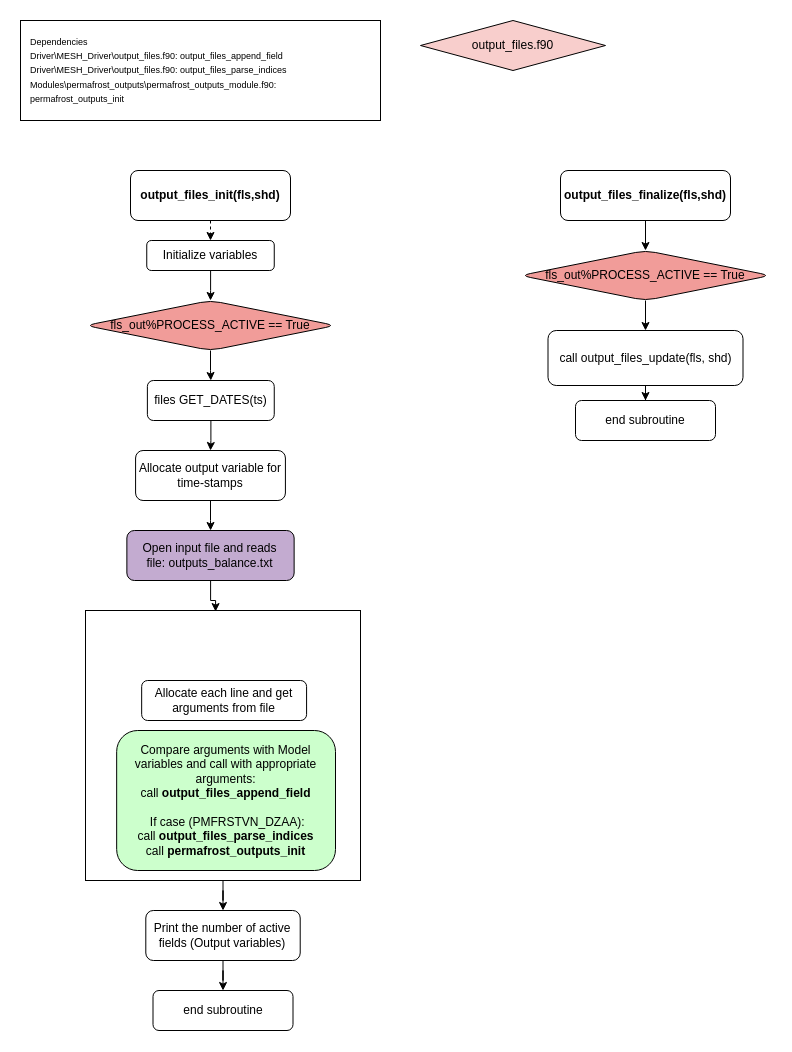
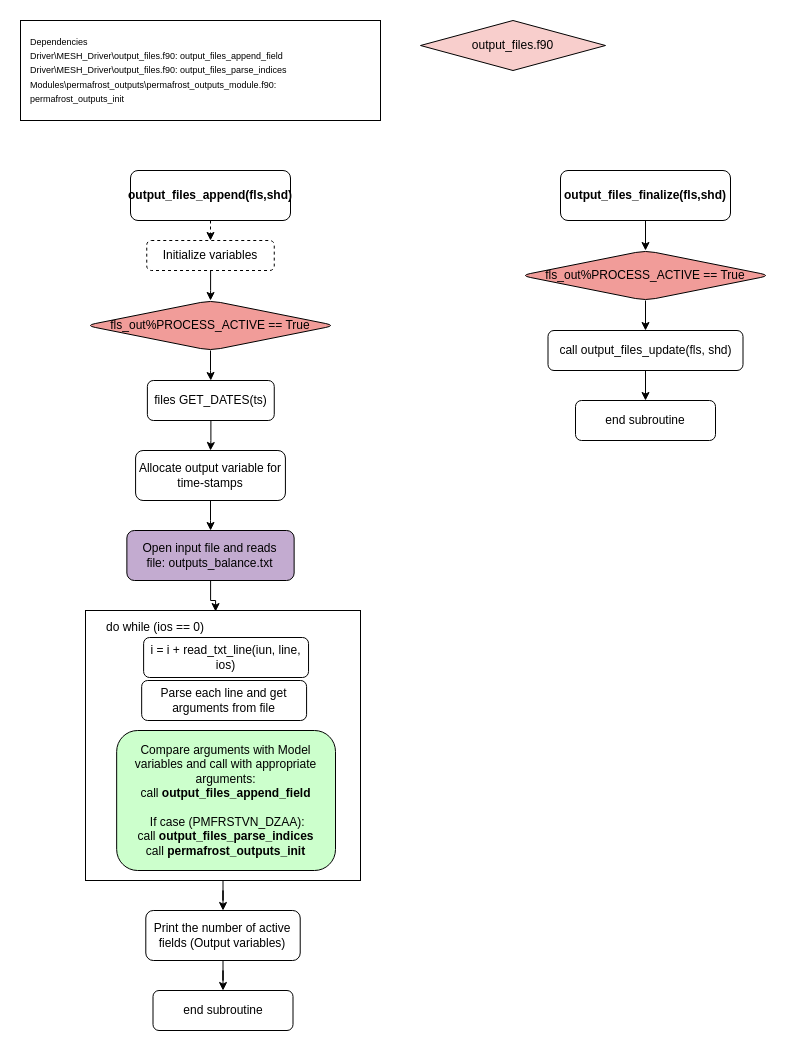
(211, 196) -> (211, 196)
(211, 256) -> (211, 256)
(646, 358) -> (646, 351)
none -> (156, 628)
none -> (226, 658)
(224, 701) -> (224, 701)
